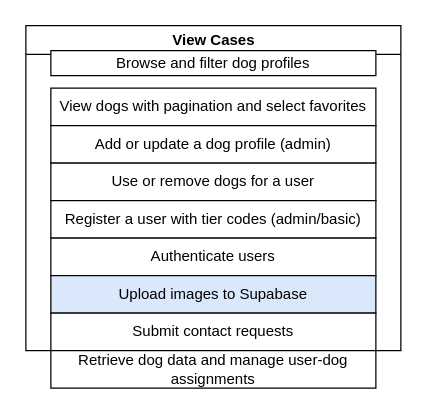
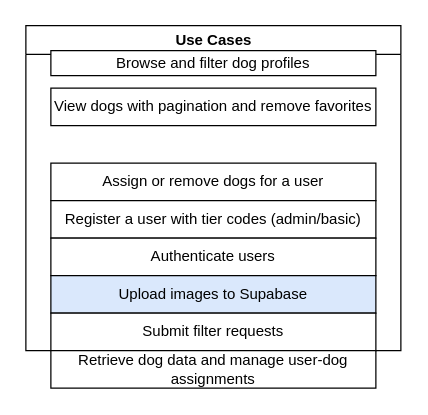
(214, 41) -> (214, 41)
(213, 107) -> (213, 107)
(213, 144) -> none
(213, 182) -> (213, 182)
(213, 332) -> (213, 332)
